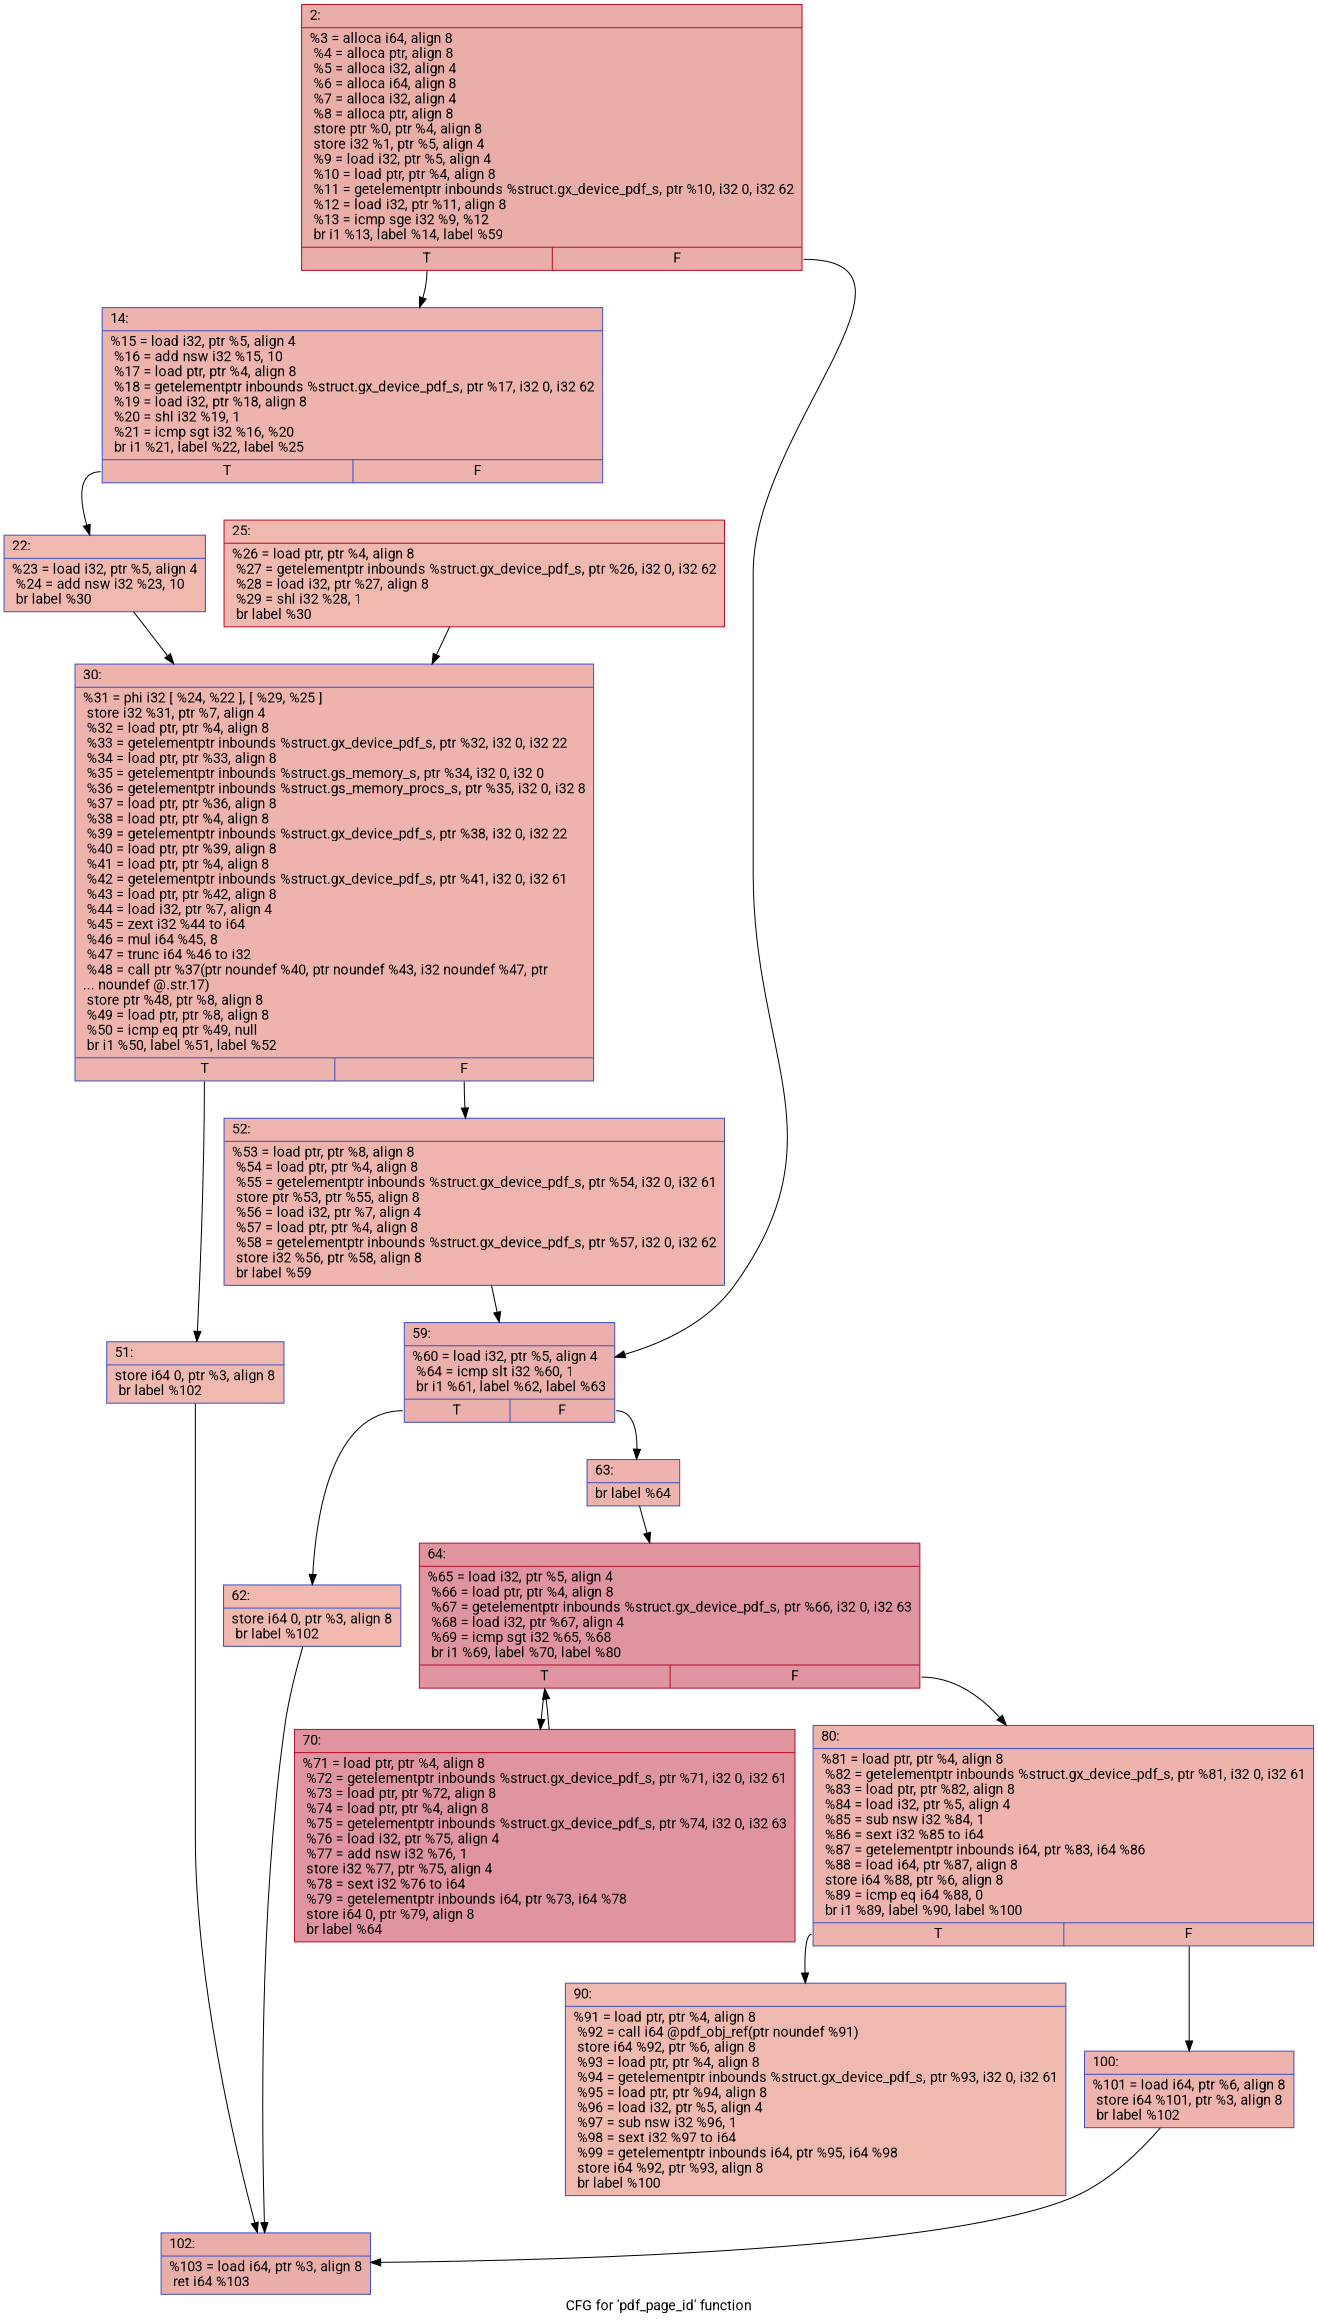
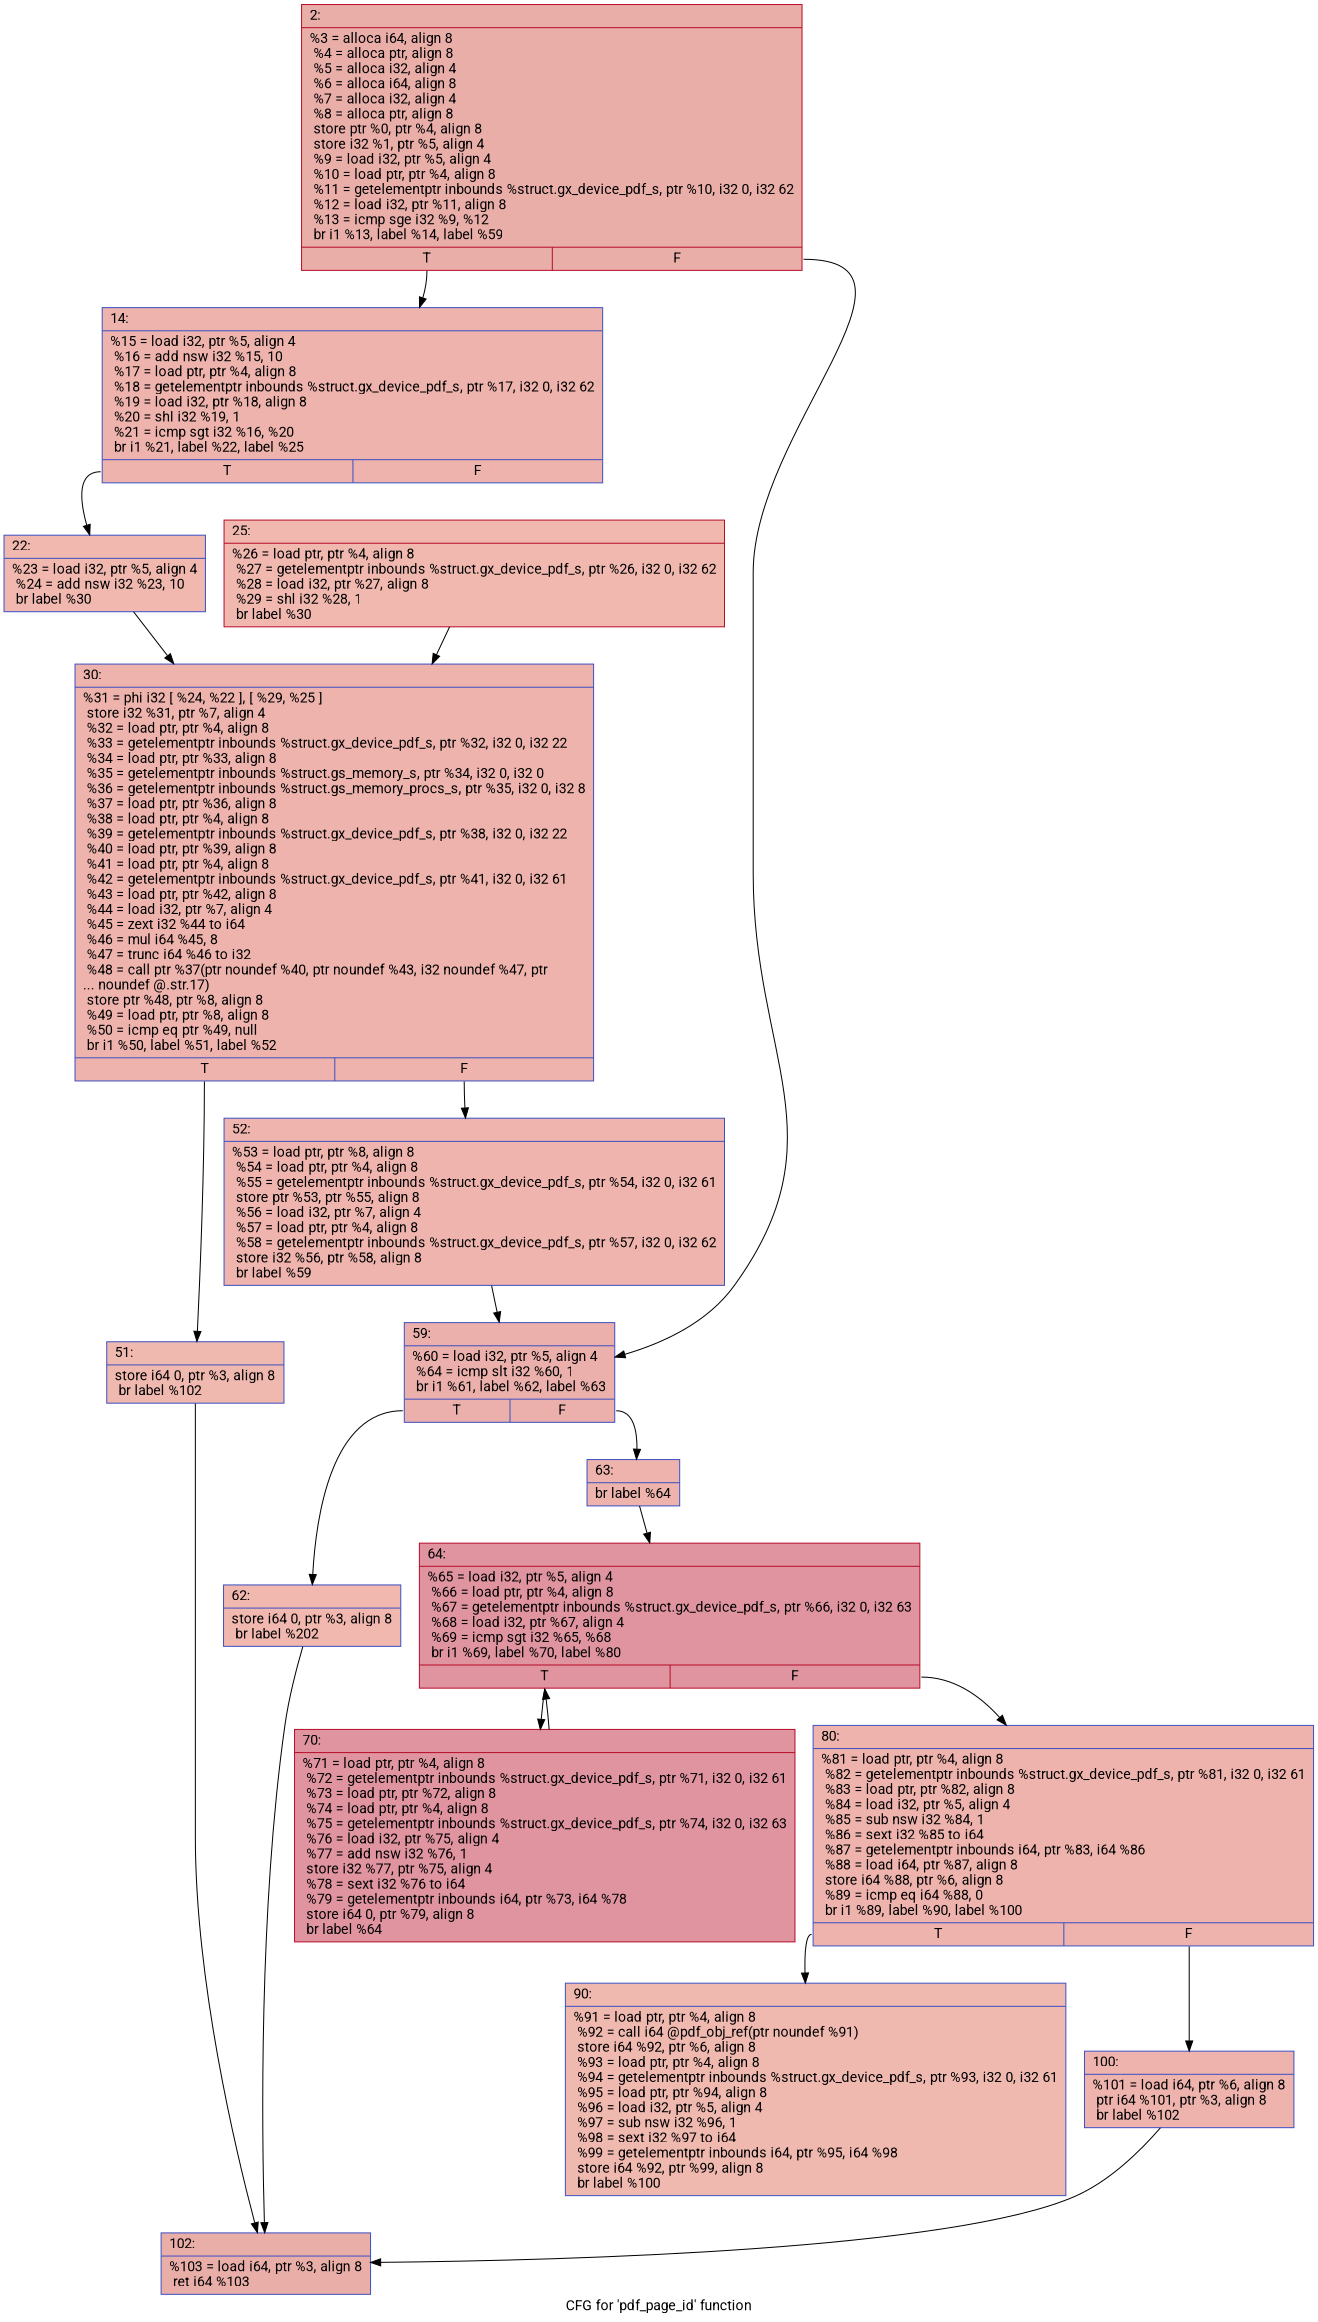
(275, 1634) -> (275, 1634)
(1188, 2100) -> (1180, 2100)
(669, 2168) -> (669, 2168)
